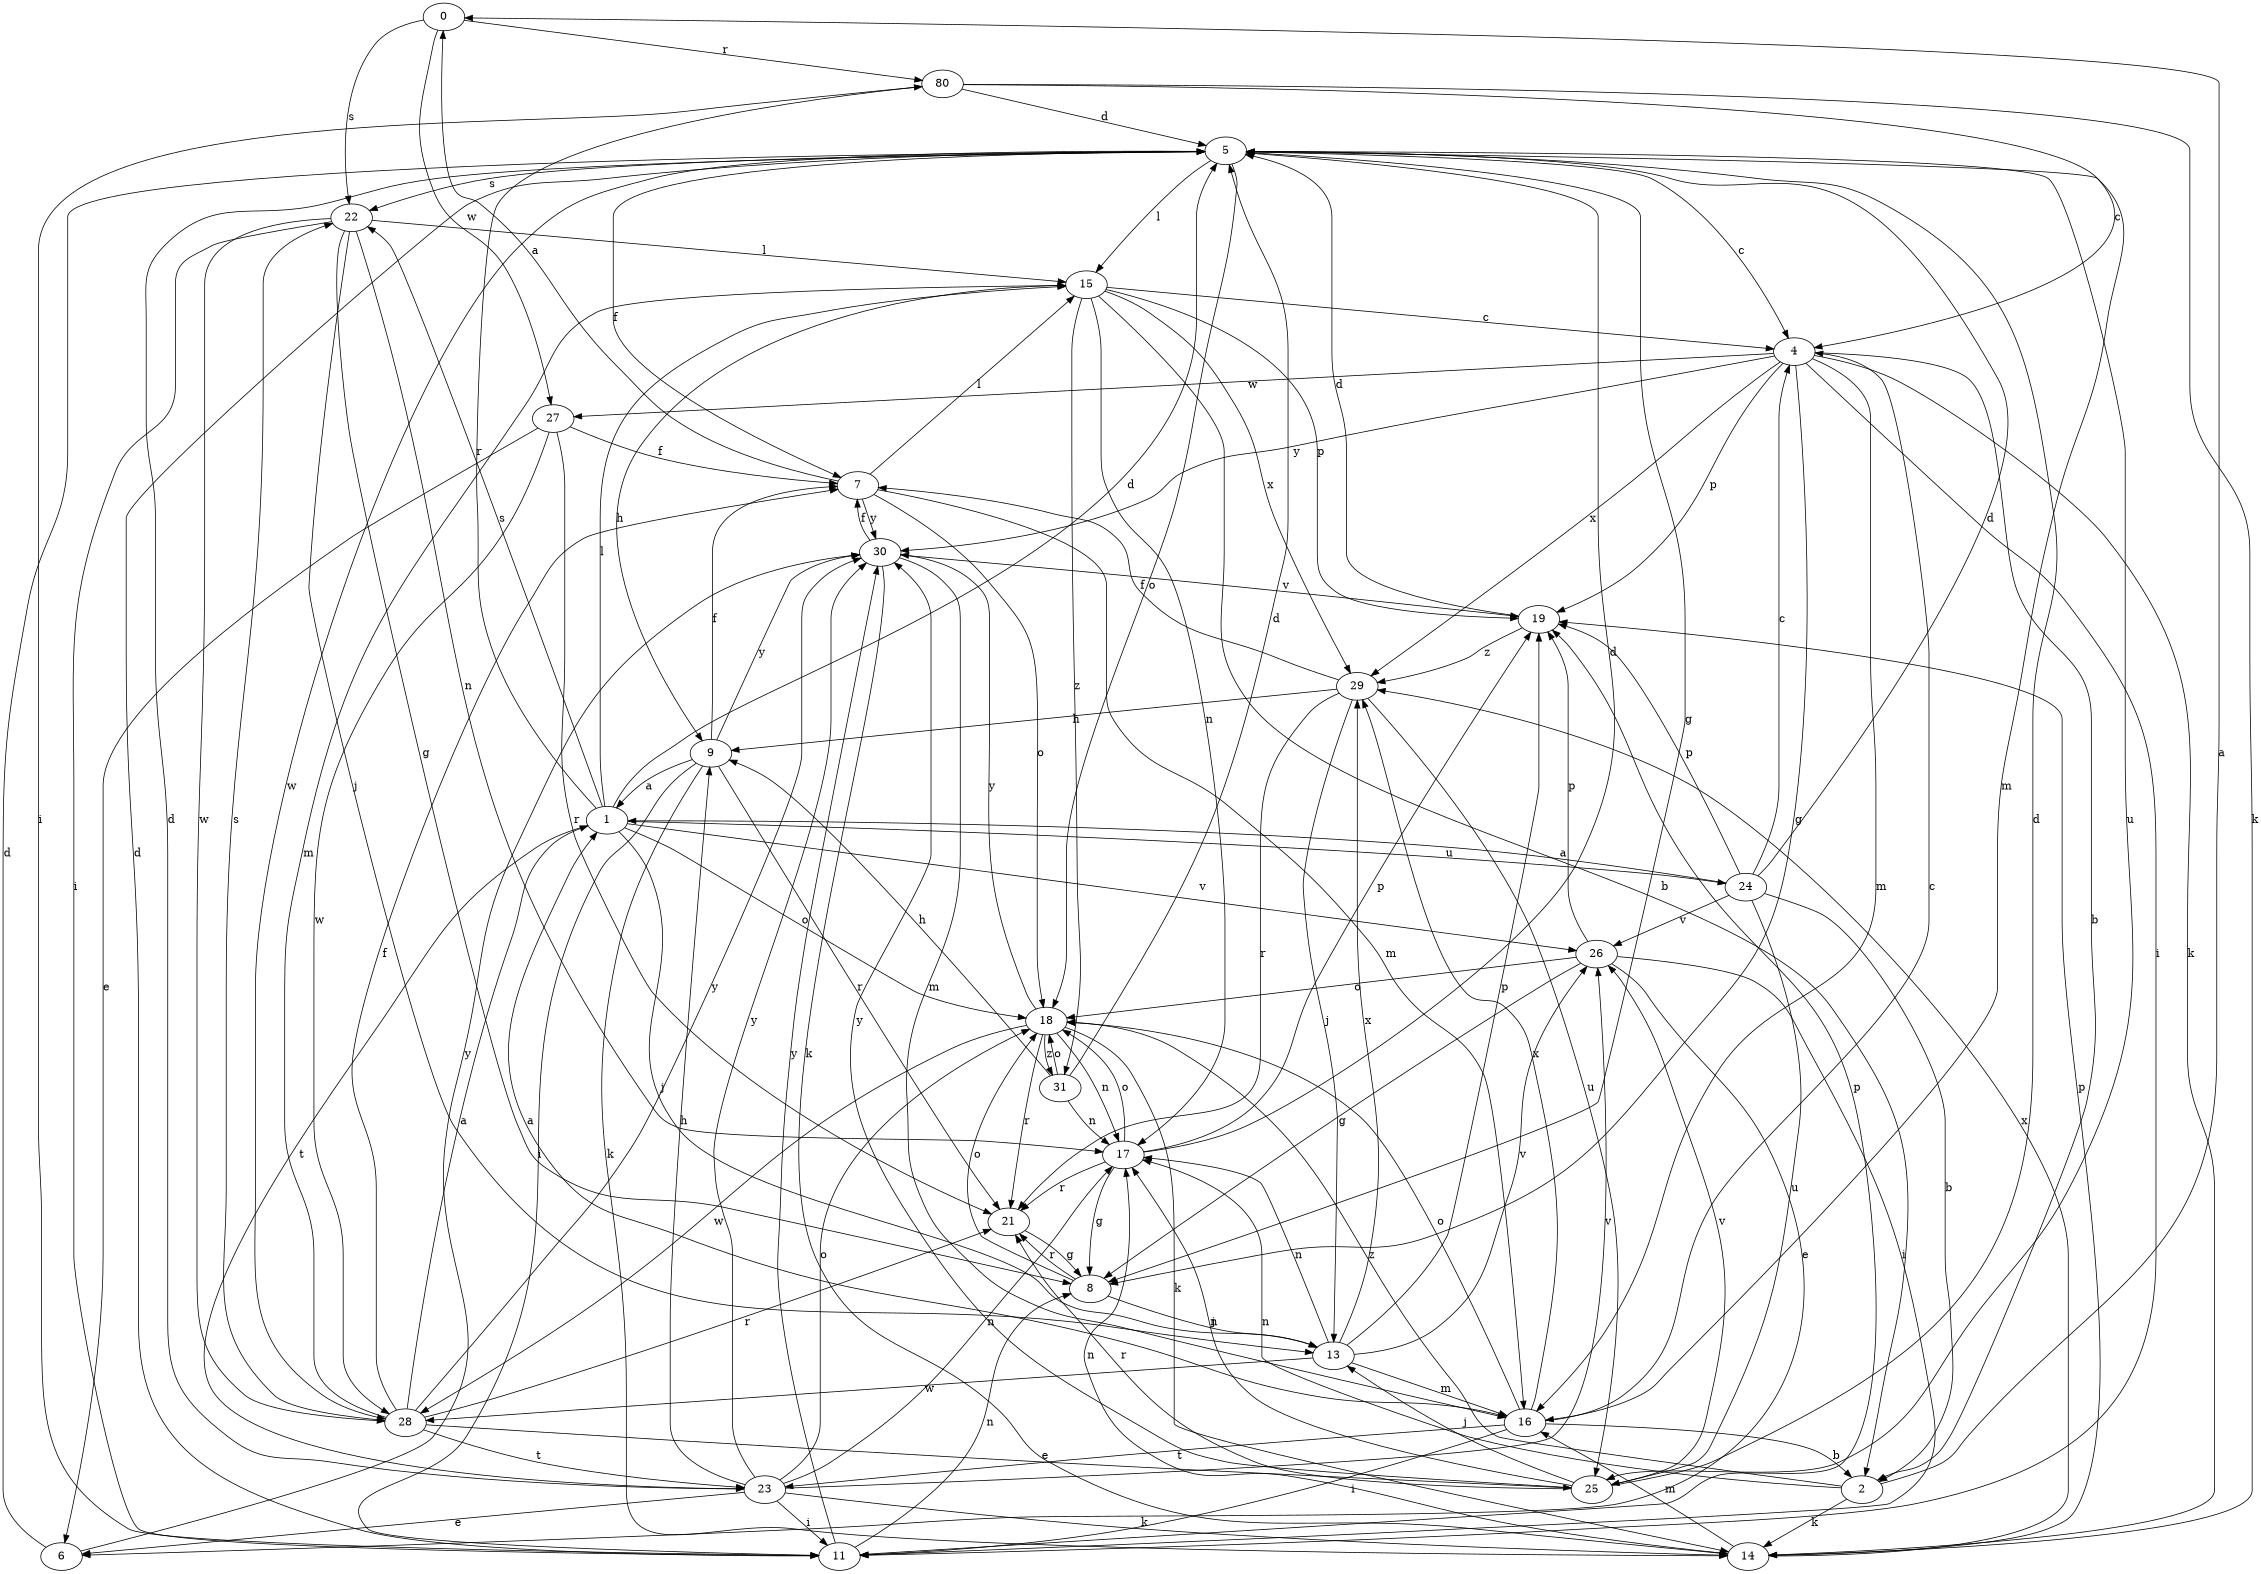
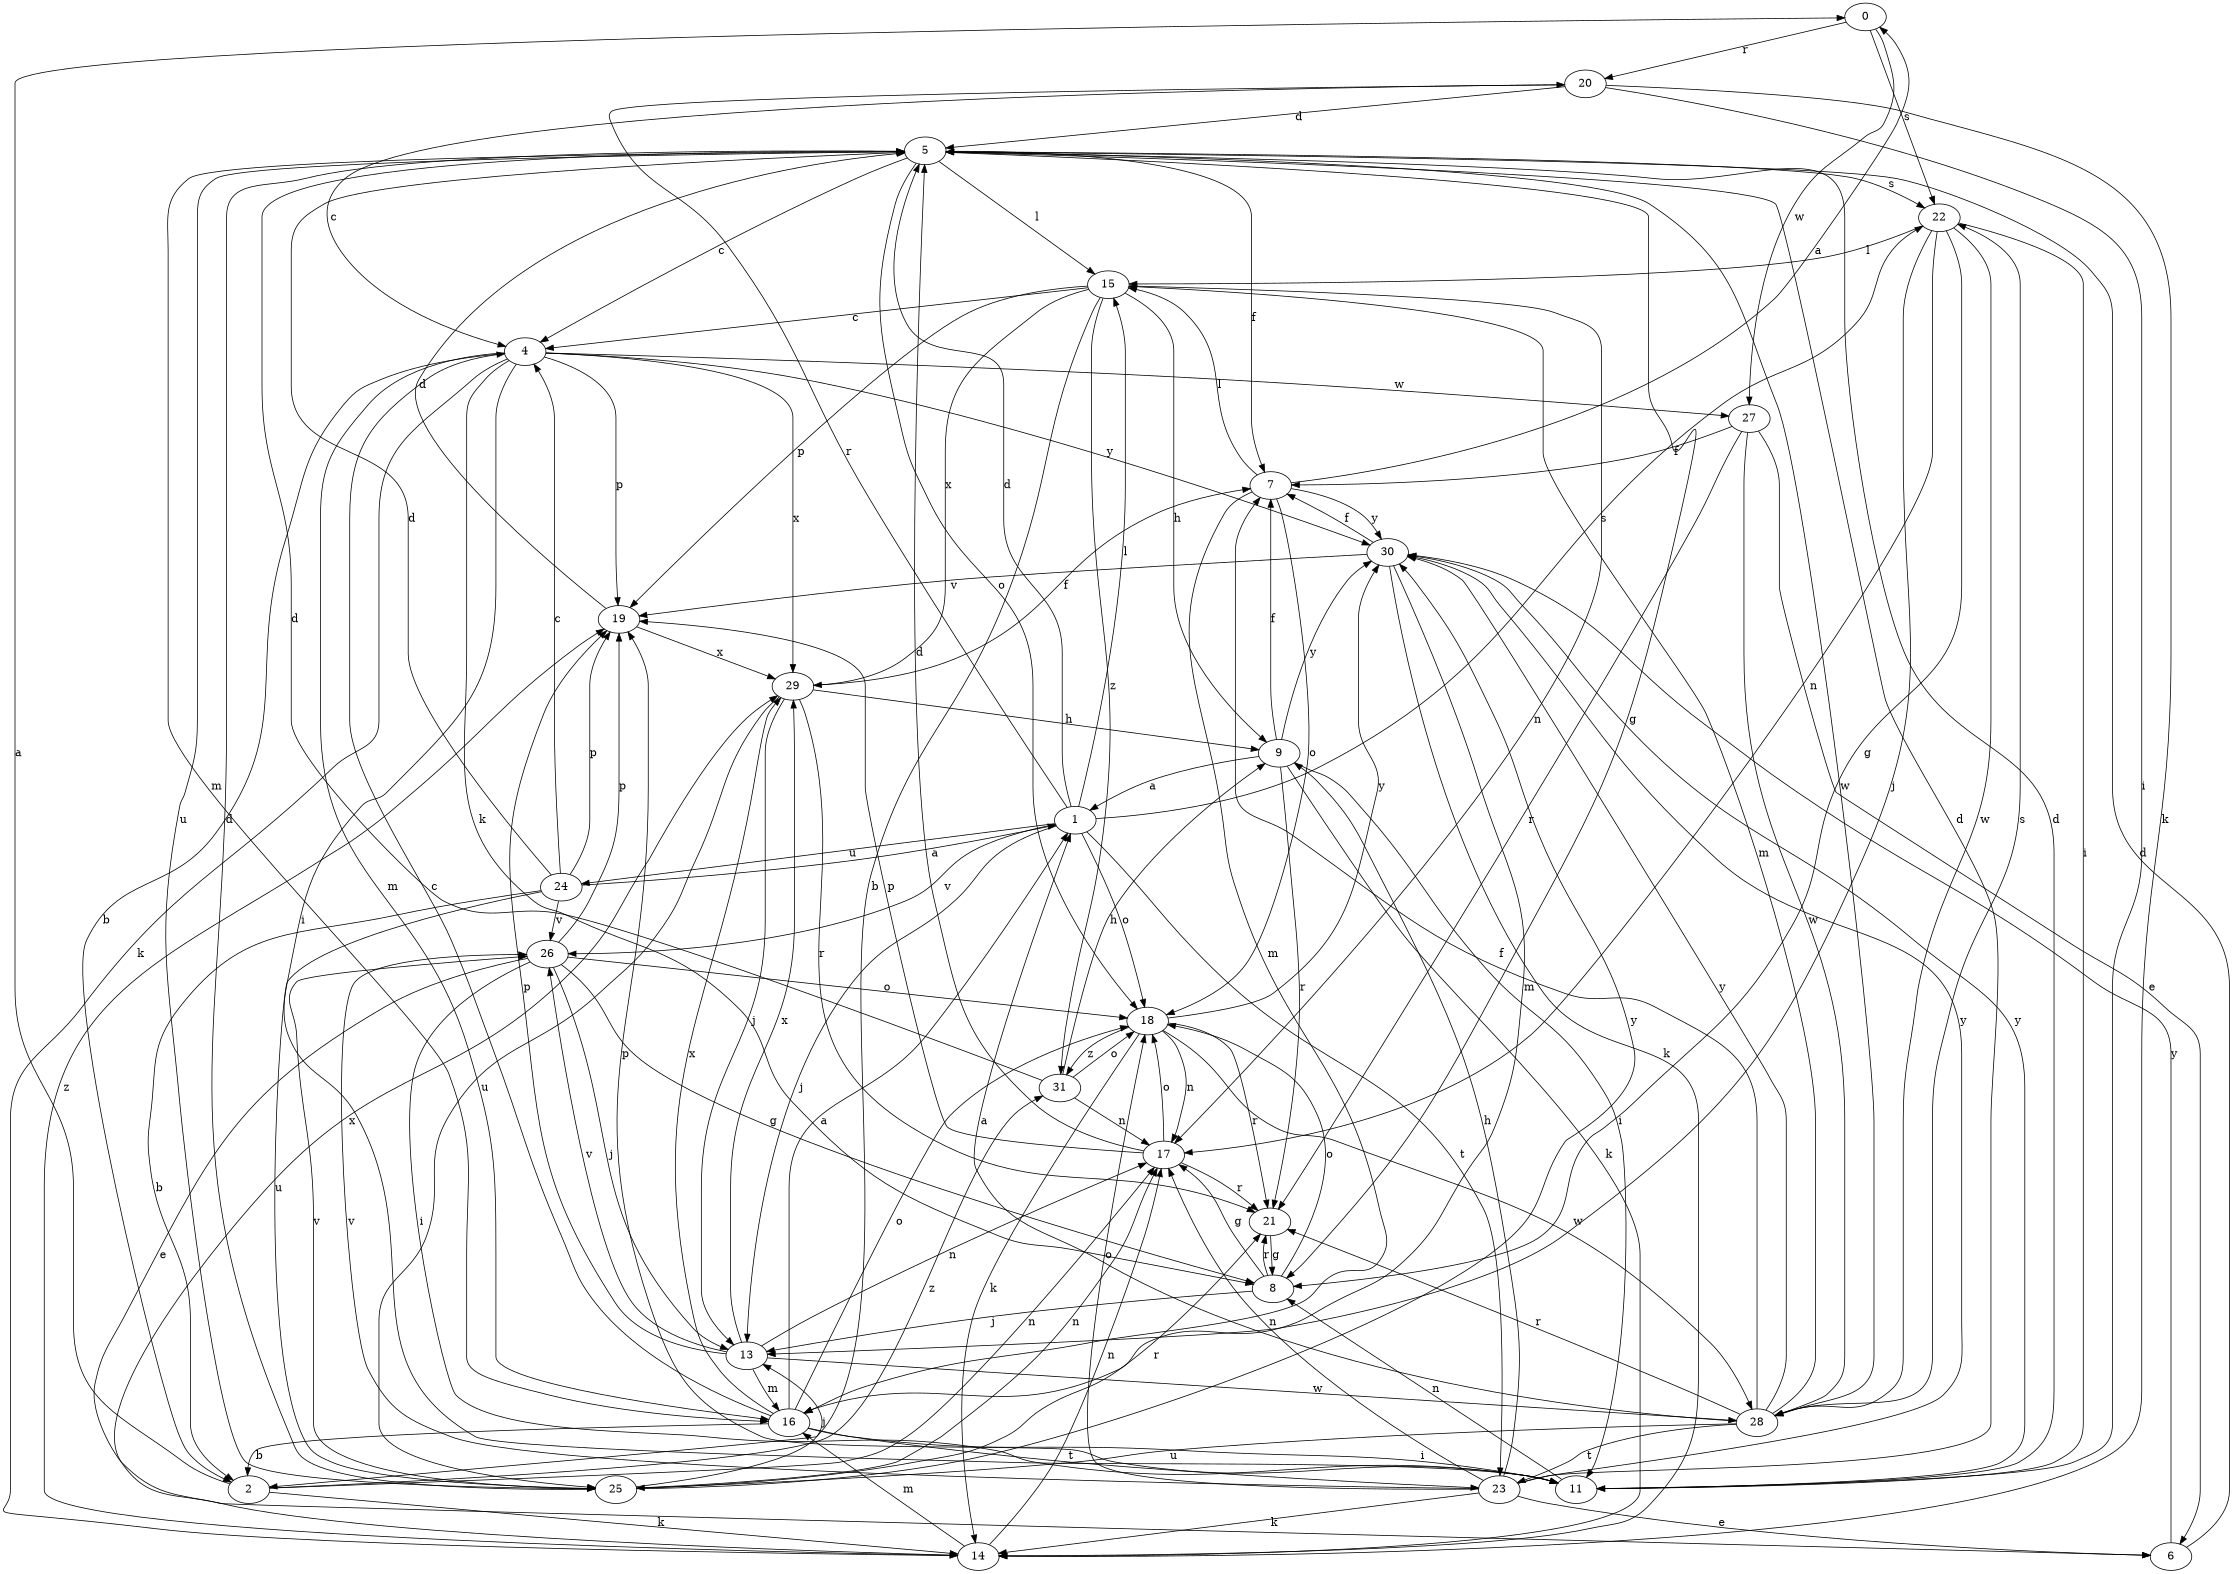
(943, 84) -> (1585, 84)
(1487, 653) -> (720, 653)
(1799, 820) -> (482, 820)
(2082, 1088) -> (67, 1088)
none -> (610, 1172)
(1094, 1215) -> (1226, 1221)
(1415, 1332) -> (774, 1450)
(1045, 1456) -> (1174, 1456)
(799, 1521) -> none
